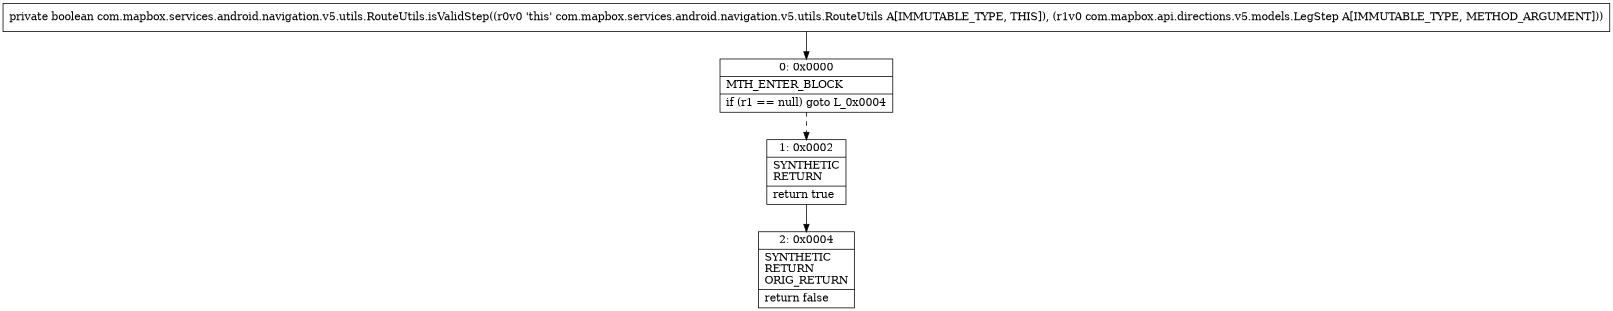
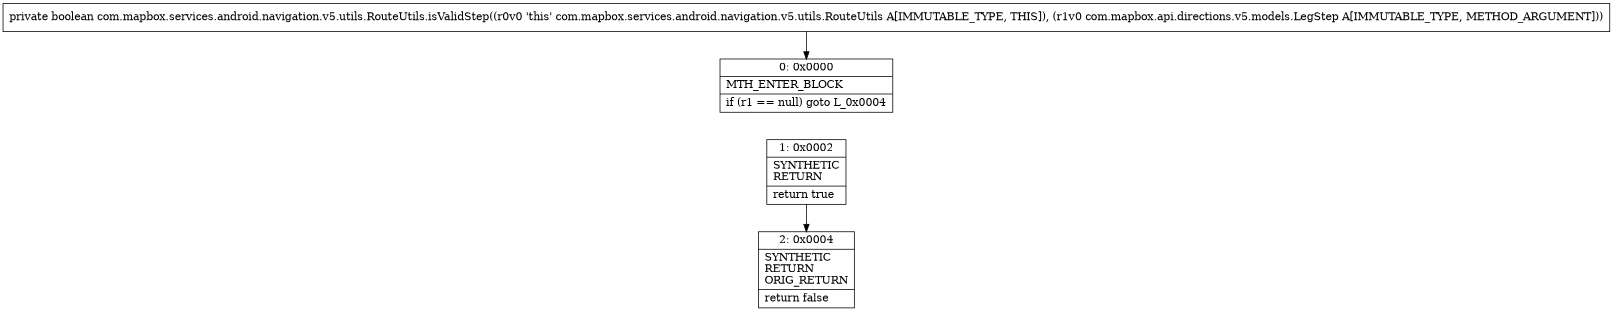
(806, 122) -> none
